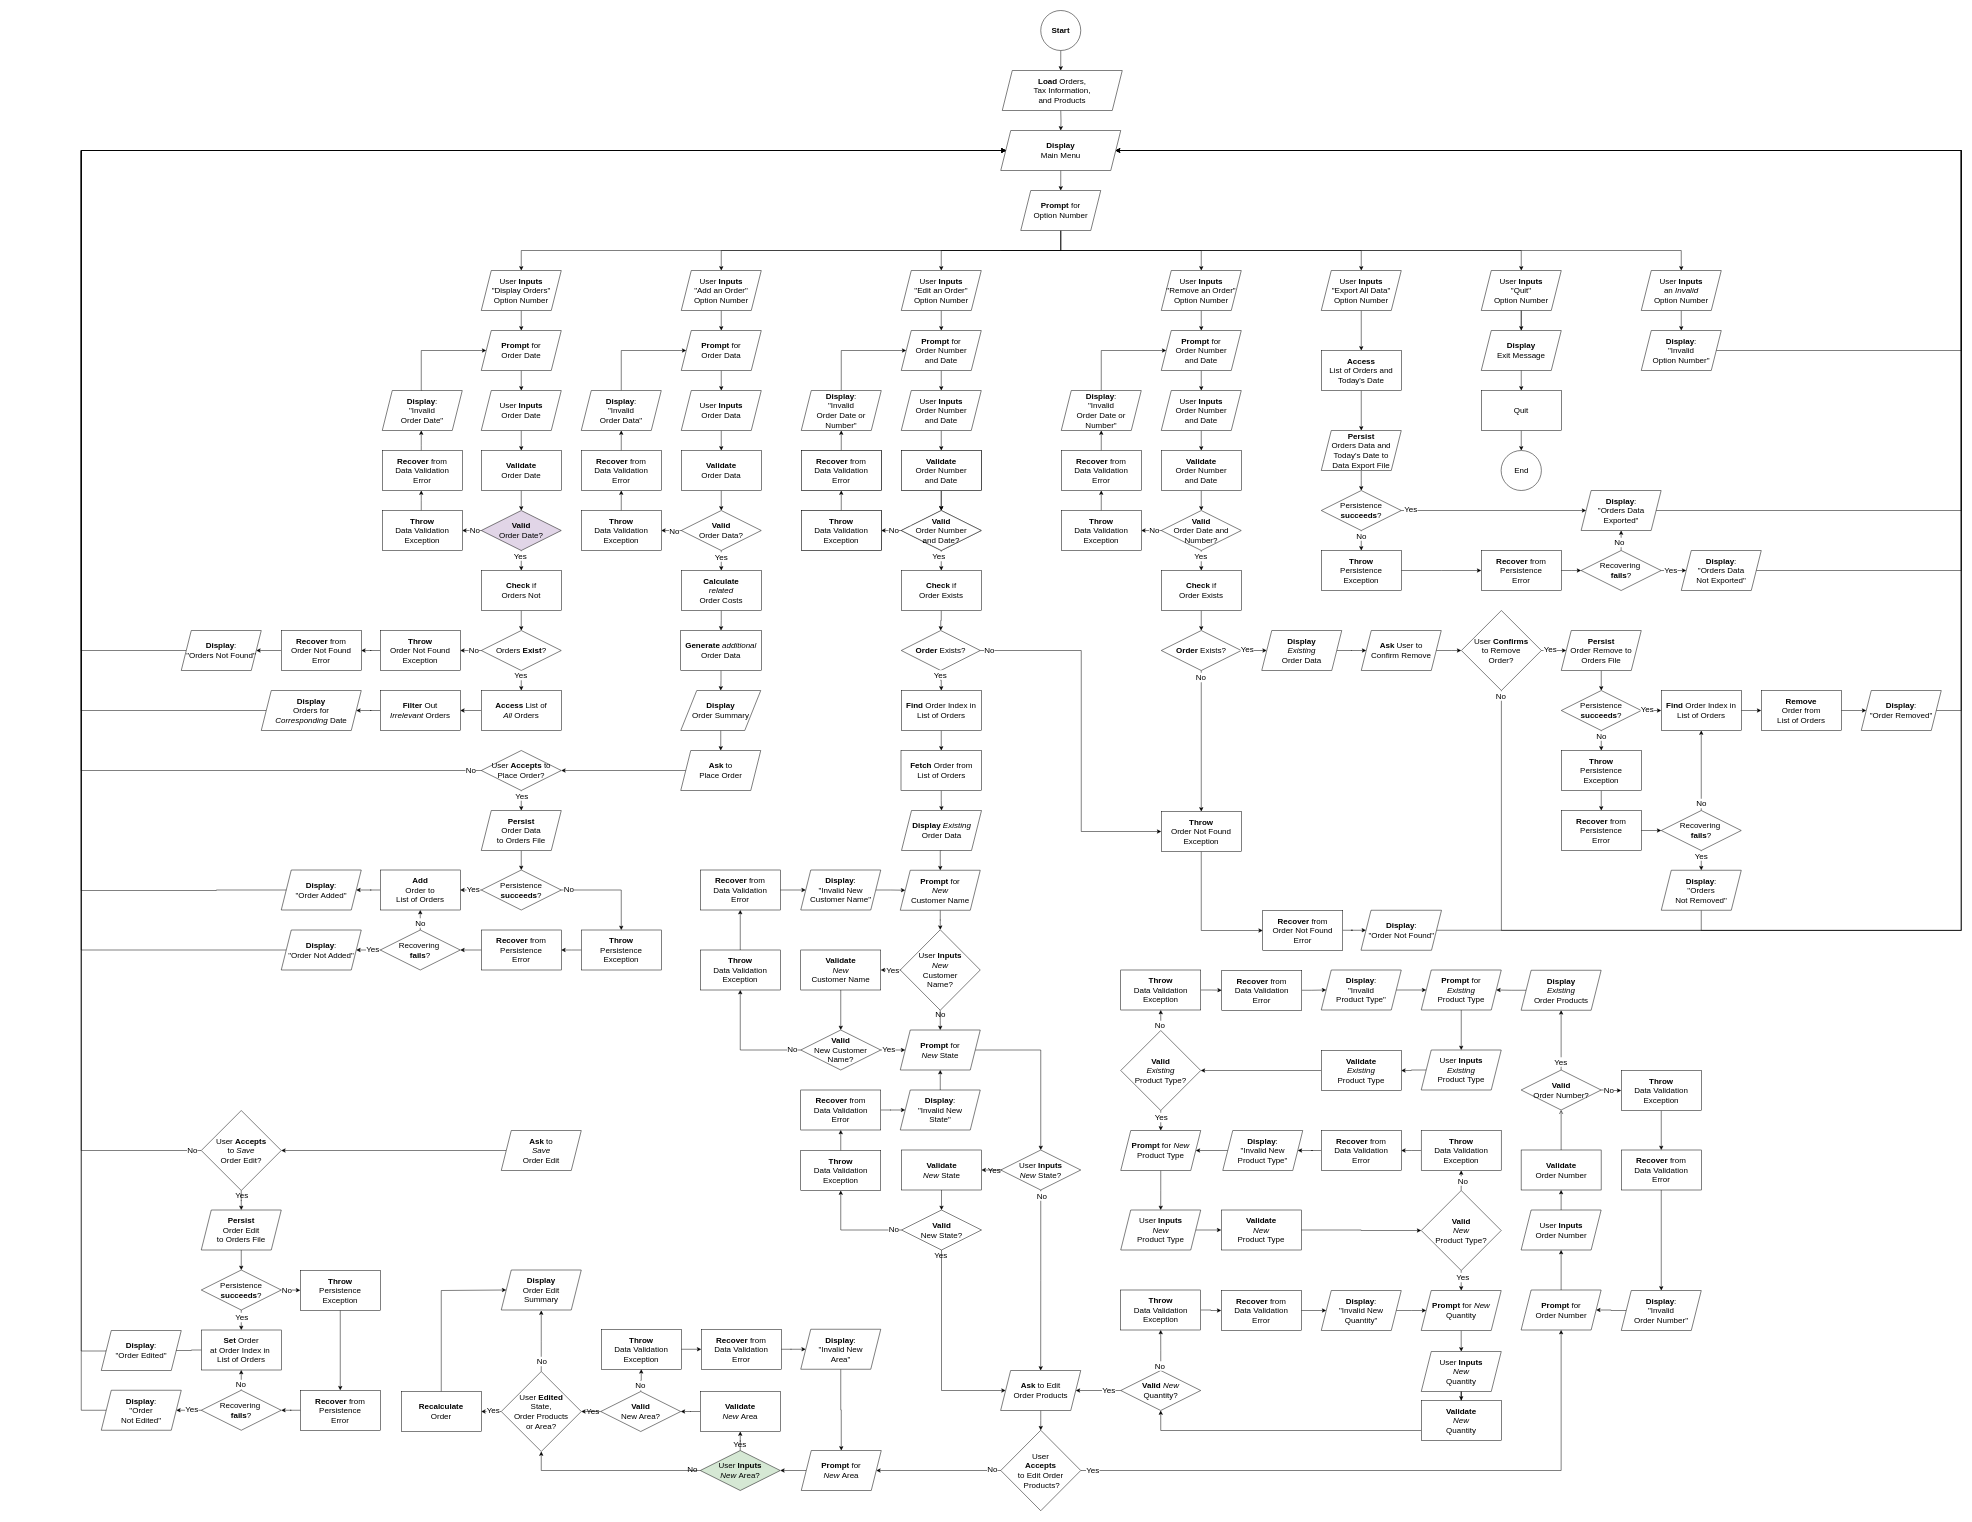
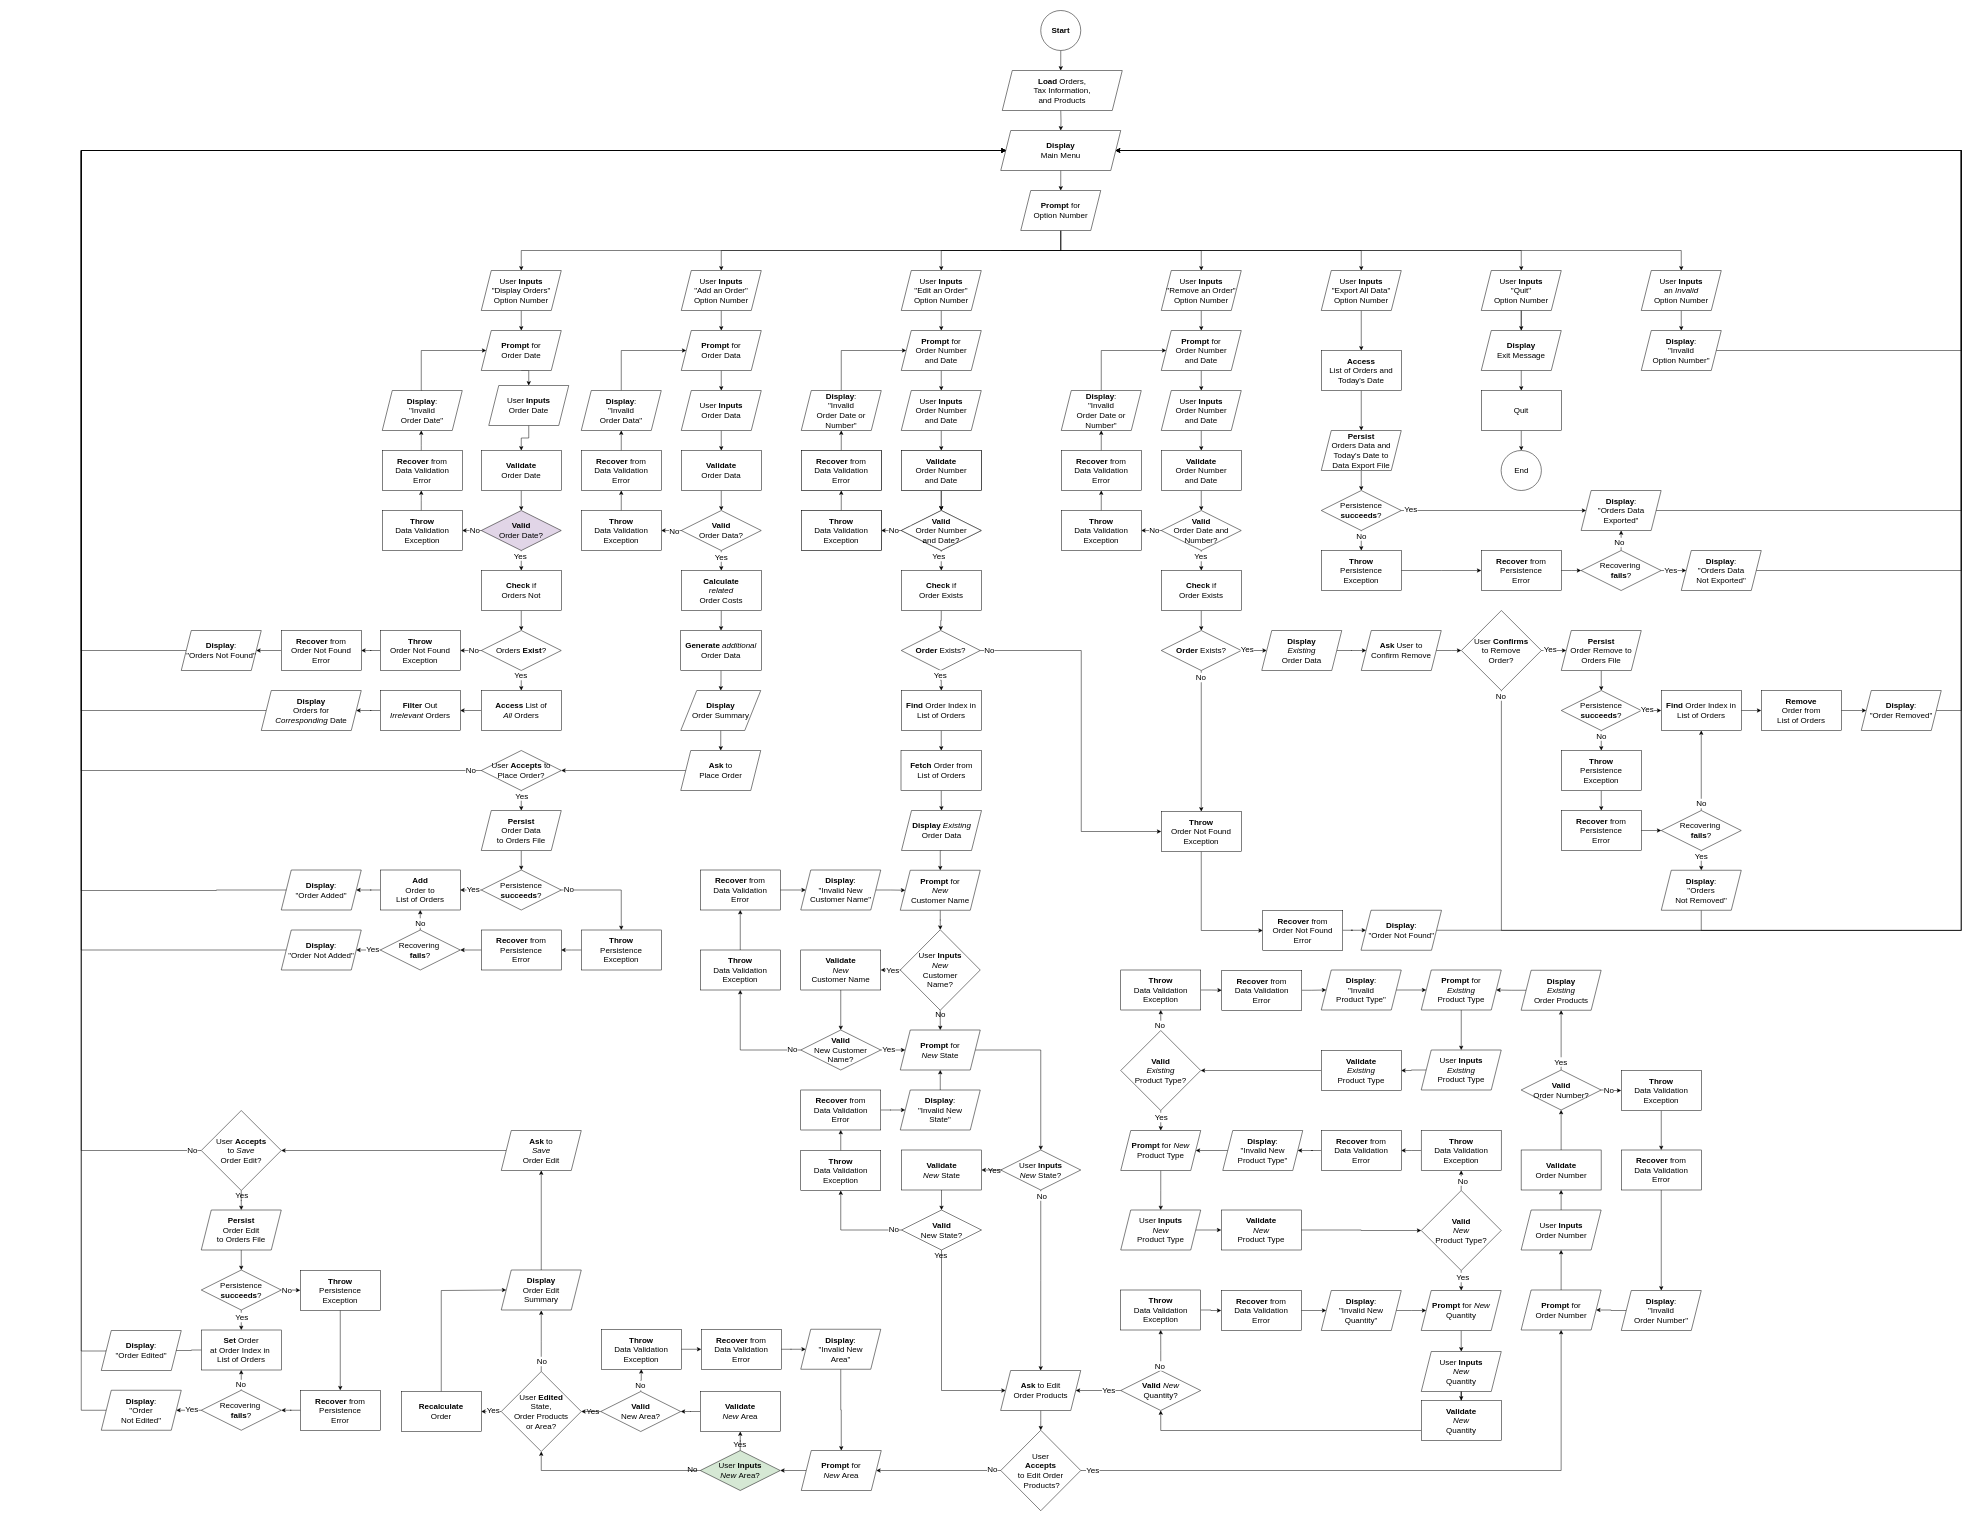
(521, 410) -> (529, 405)
(1561, 1113) -> (1561, 1114)
none -> (541, 1175)
